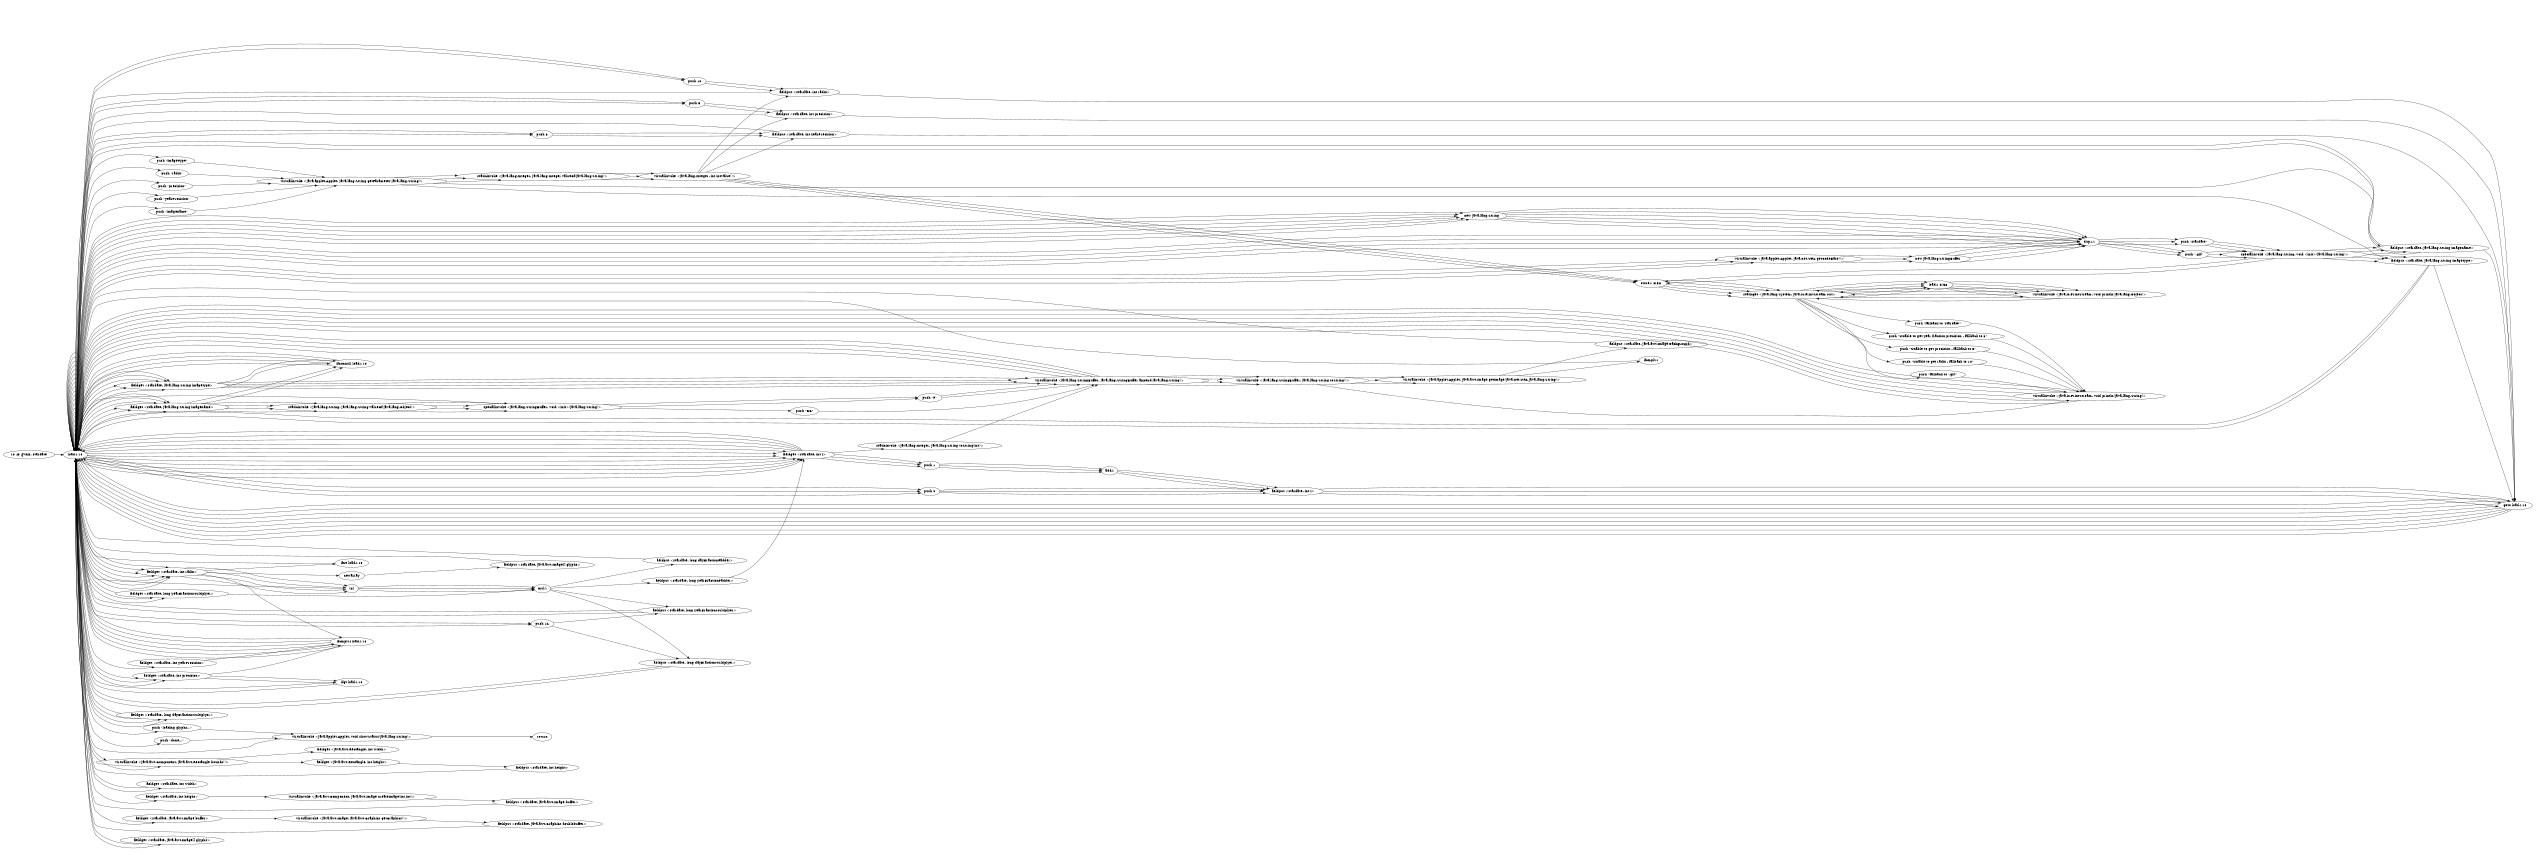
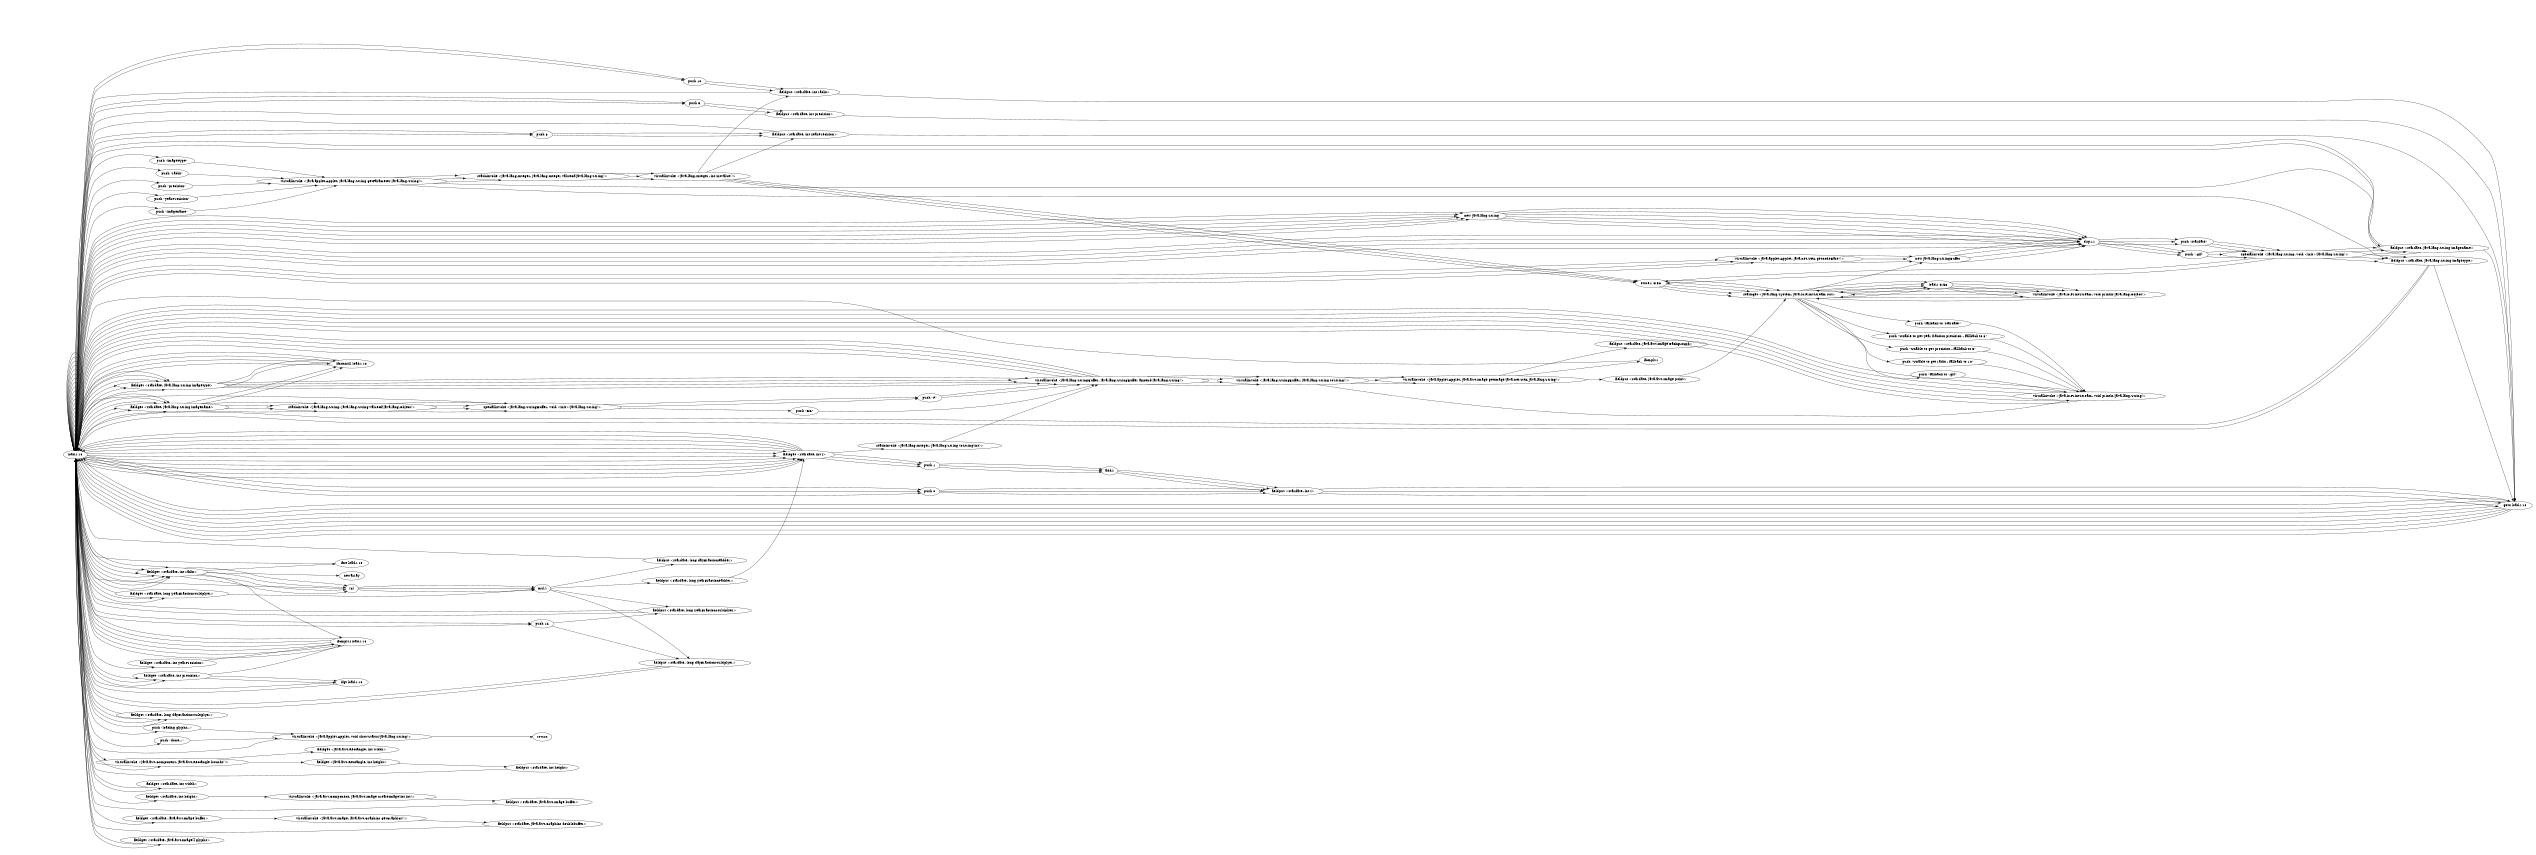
(739, 141) -> none
none -> (1863, 277)
(771, 292) -> none
none -> (1651, 379)
(29, 455) -> none
(542, 565) -> none
